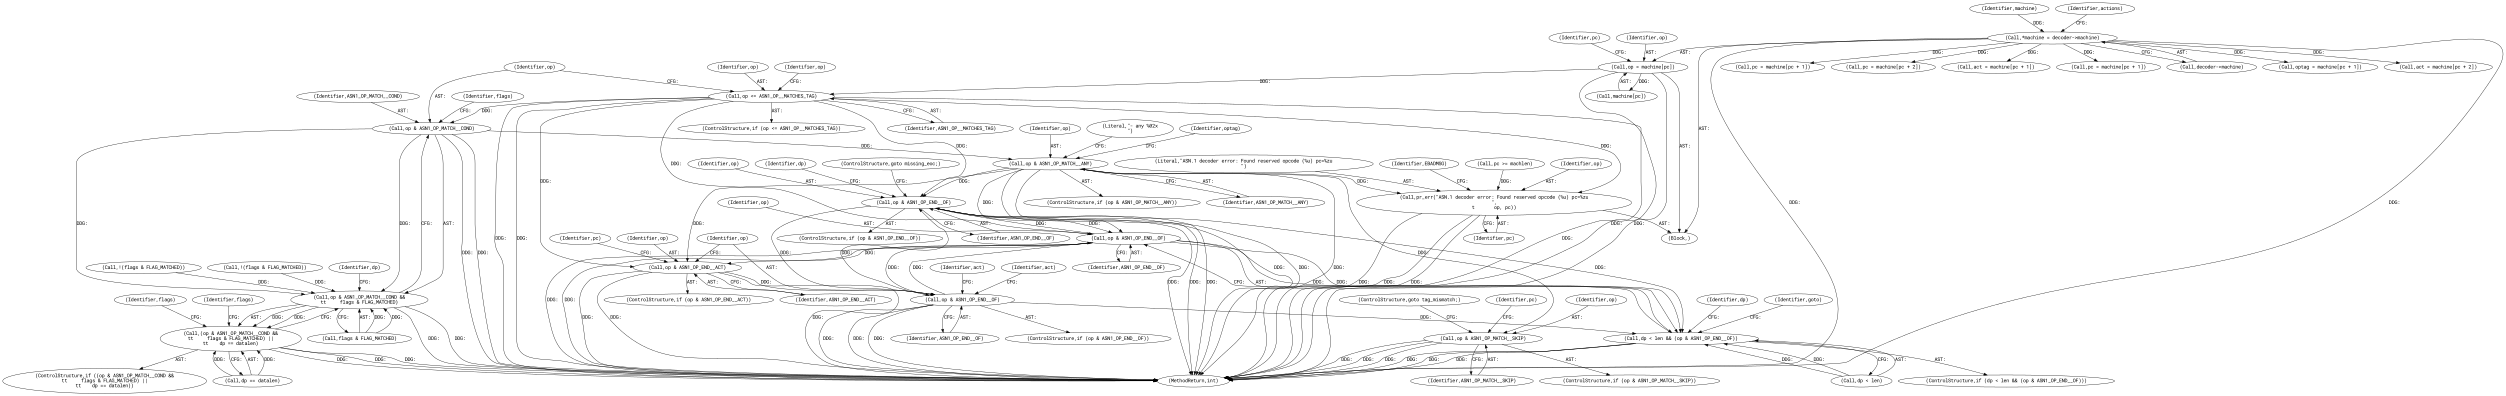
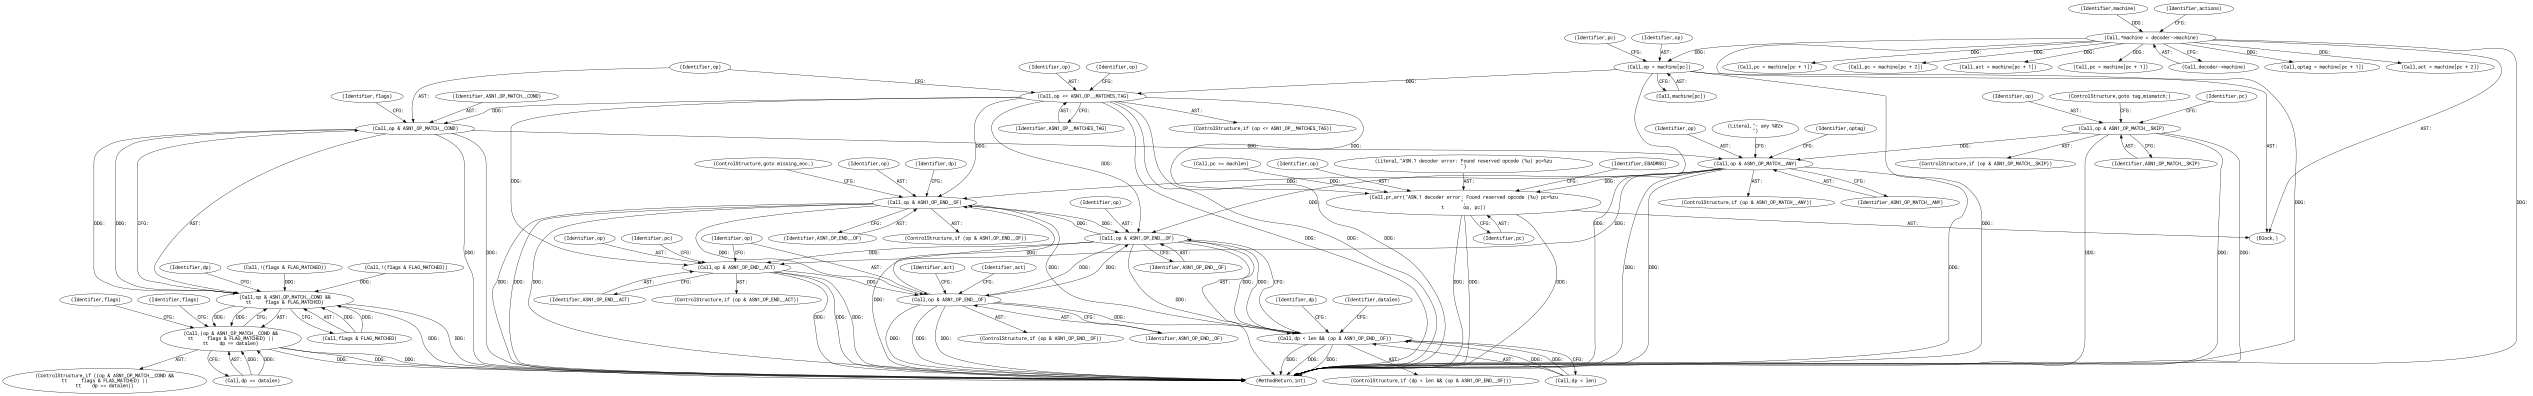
(1687, 53) -> (1701, 53)
(1646, 82) -> (1666, 82)
(1351, 209) -> (1940, 146)
(1798, 300) -> (1372, 300)
